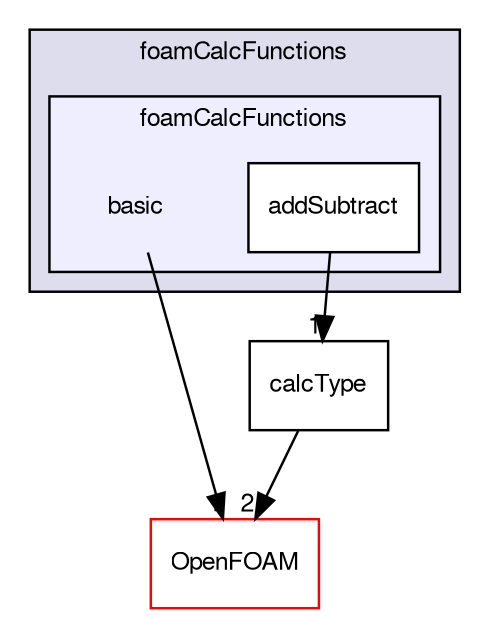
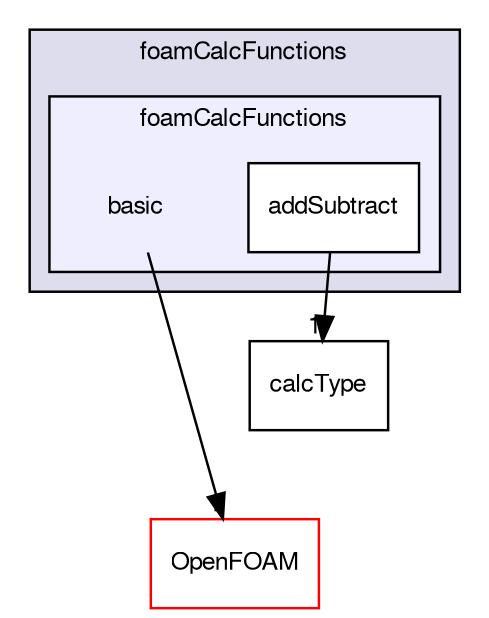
(282, 464) -> none
